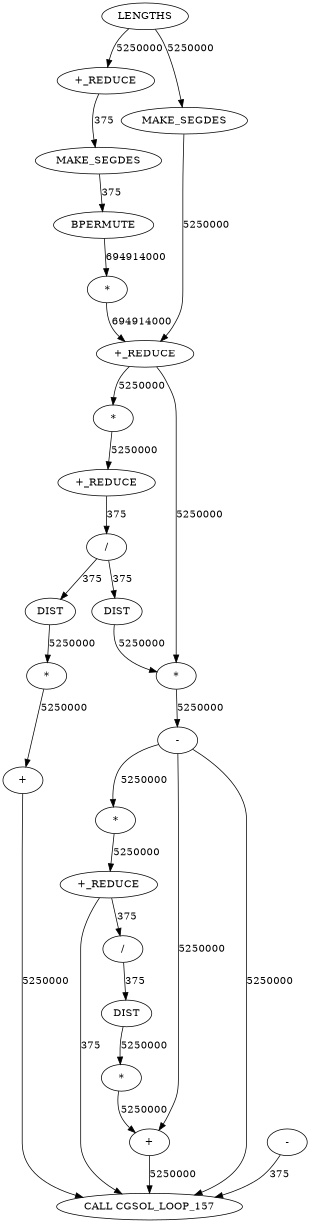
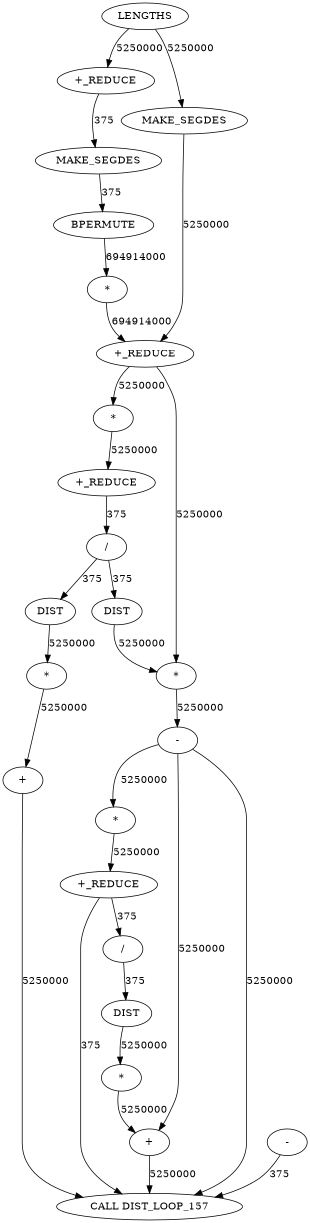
(150, 1207) -> (150, 1207)
